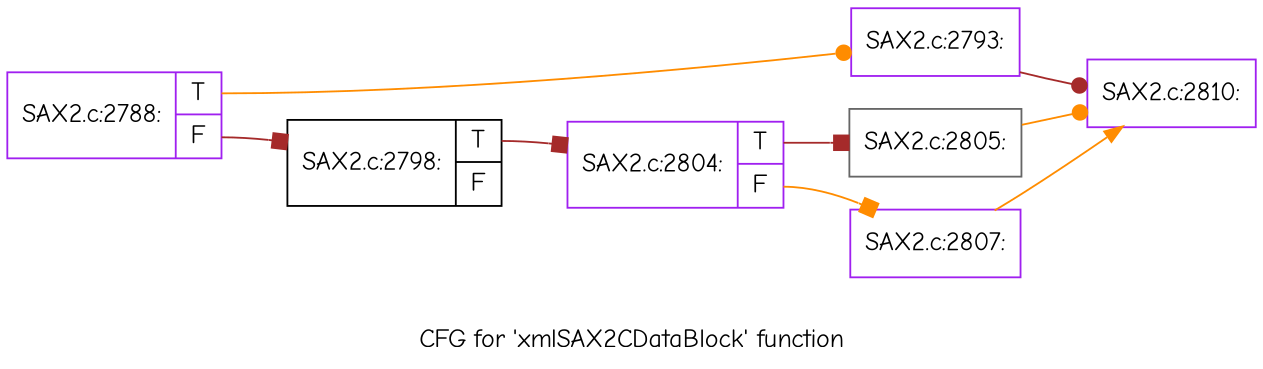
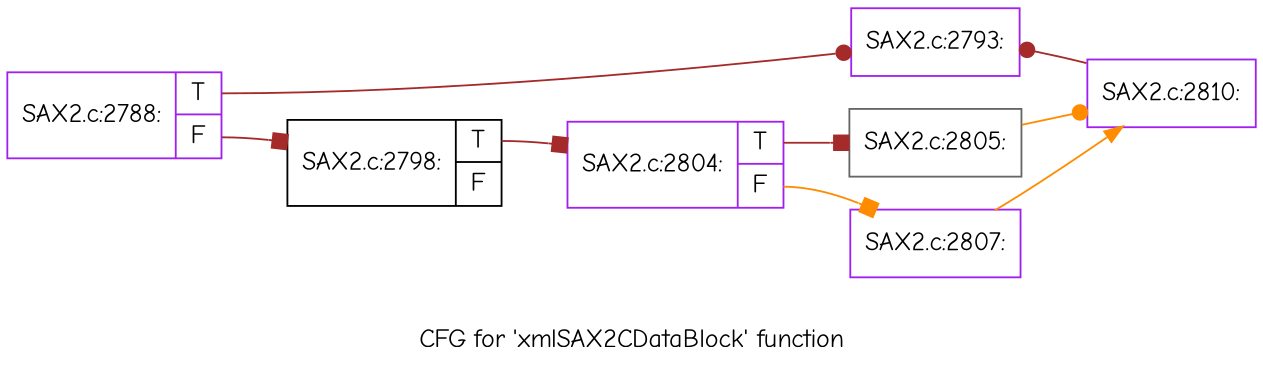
(1046, 78) -> (1060, 57)
(529, 81) -> (529, 81)
